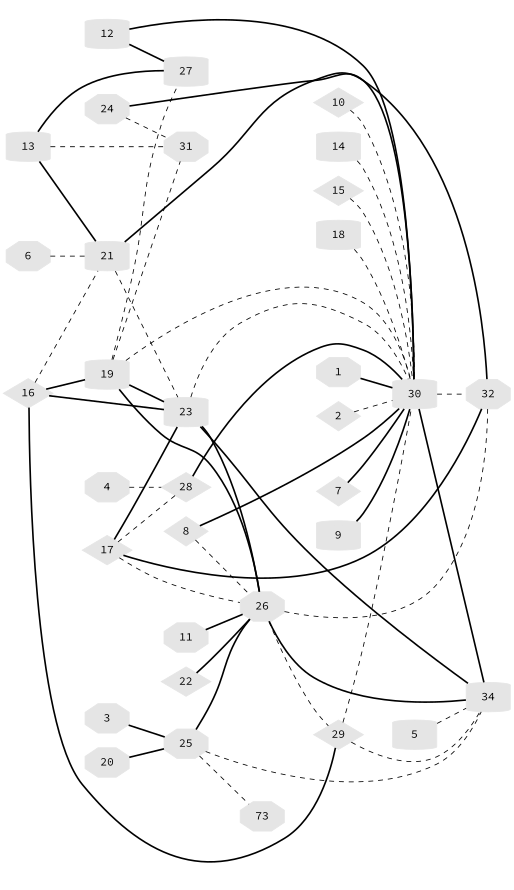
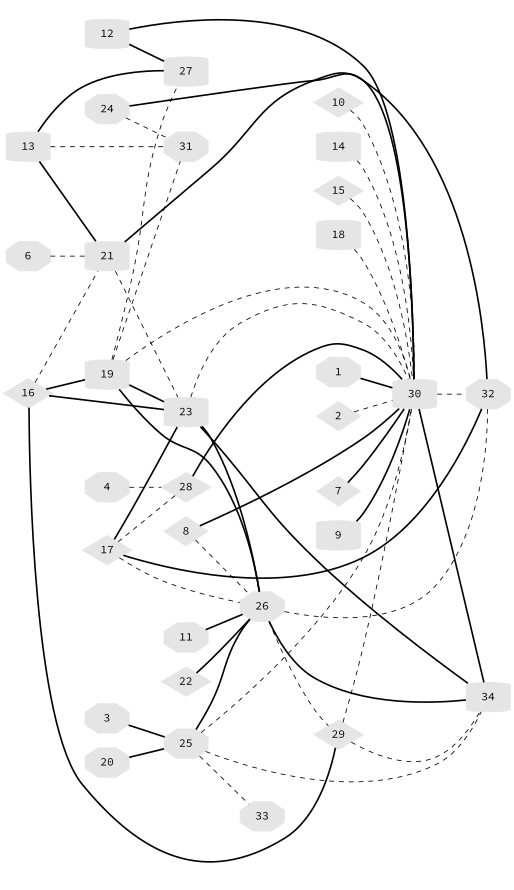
none -> (340, 592)
(415, 735) -> none
(262, 816) -> (262, 816)
